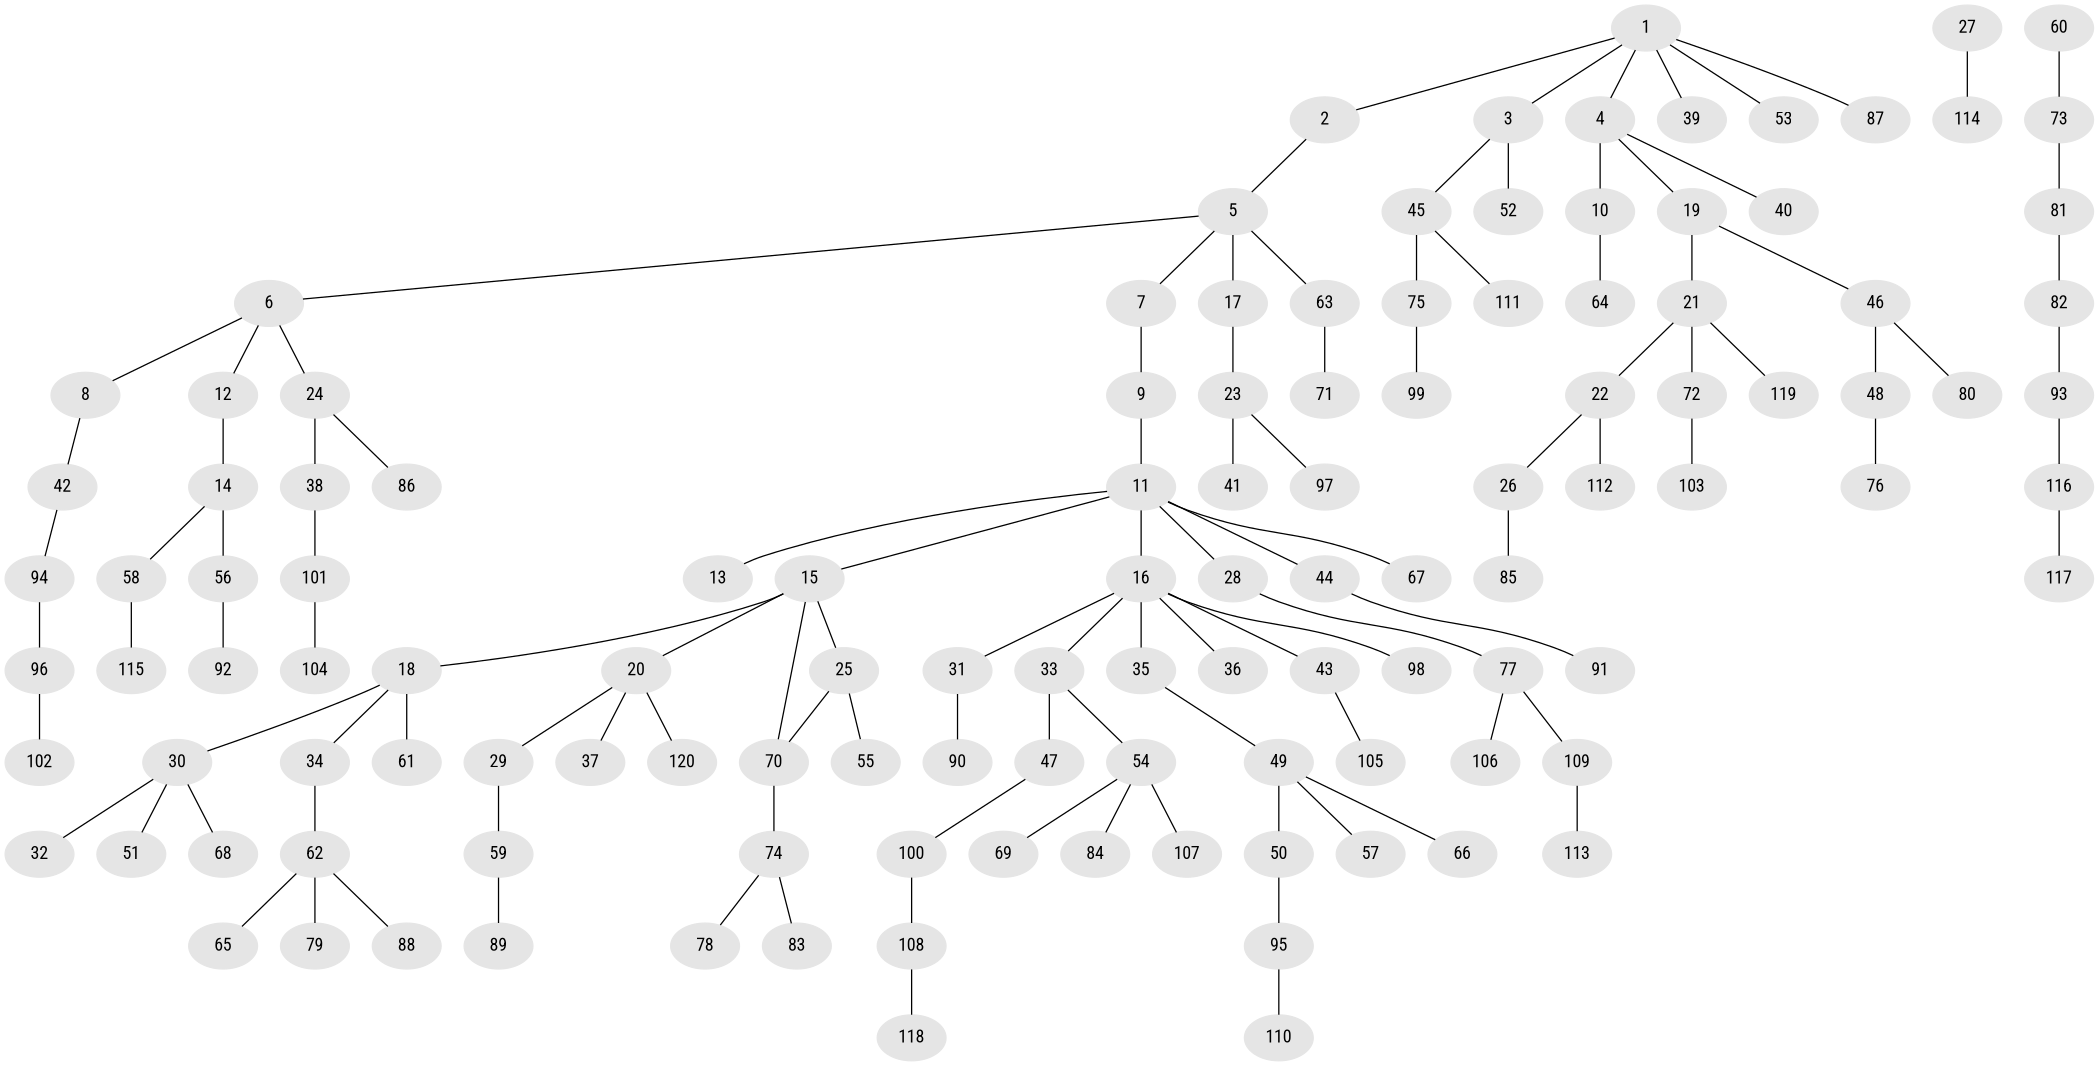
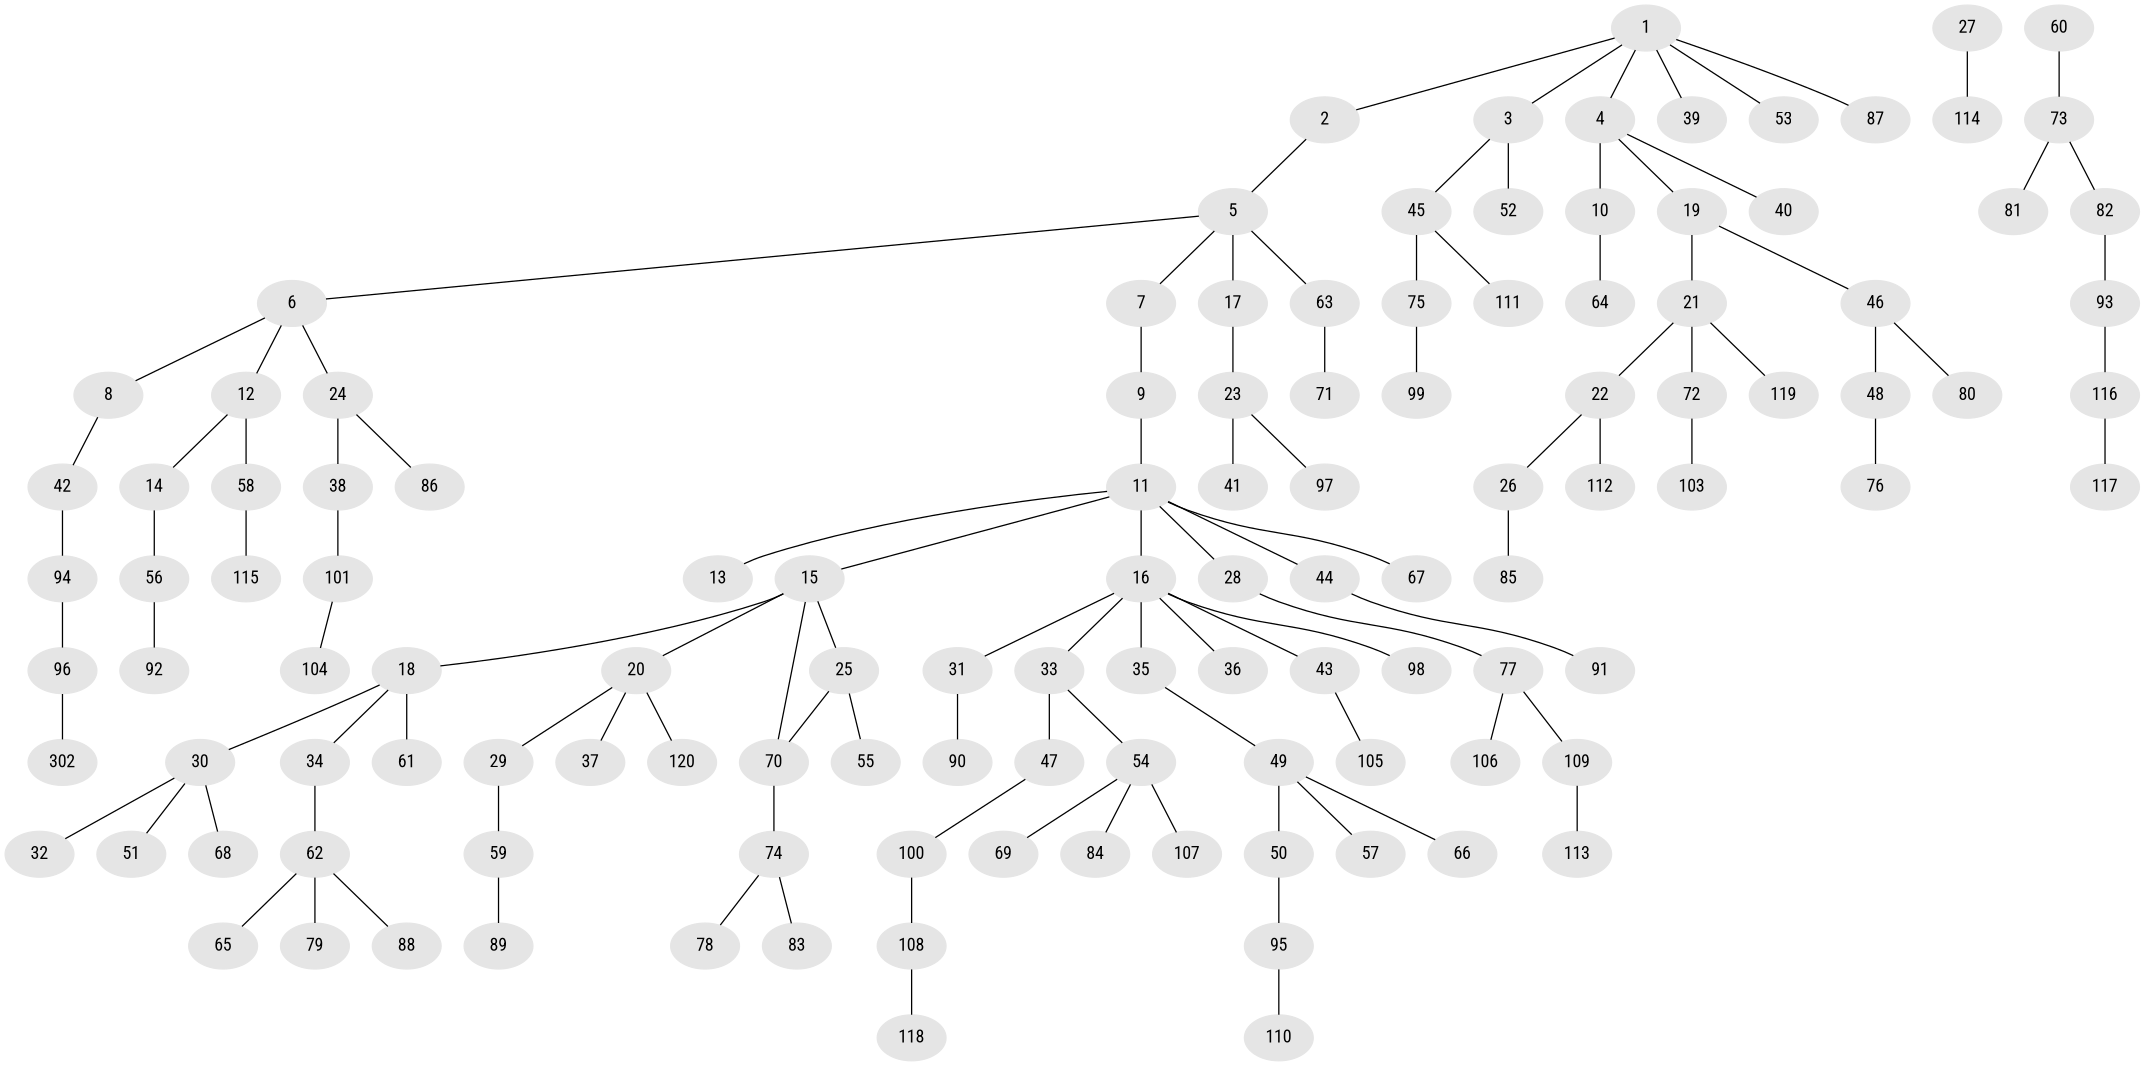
(2059, 258) -> (2082, 166)
(177, 533) -> (246, 441)
(40, 762) -> (62, 762)
